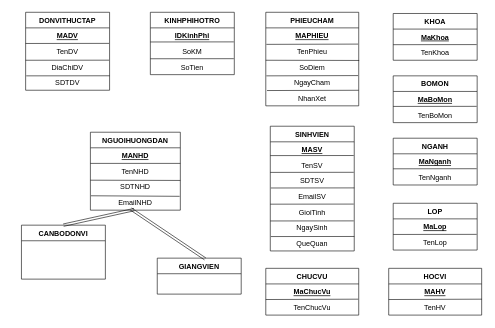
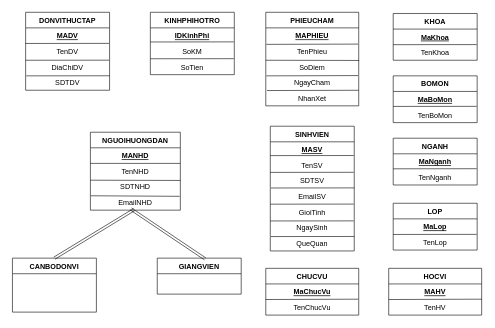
(63, 252) -> (54, 285)
